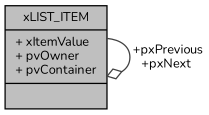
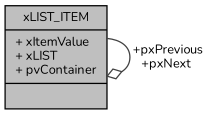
(48, 56) -> (37, 56)
